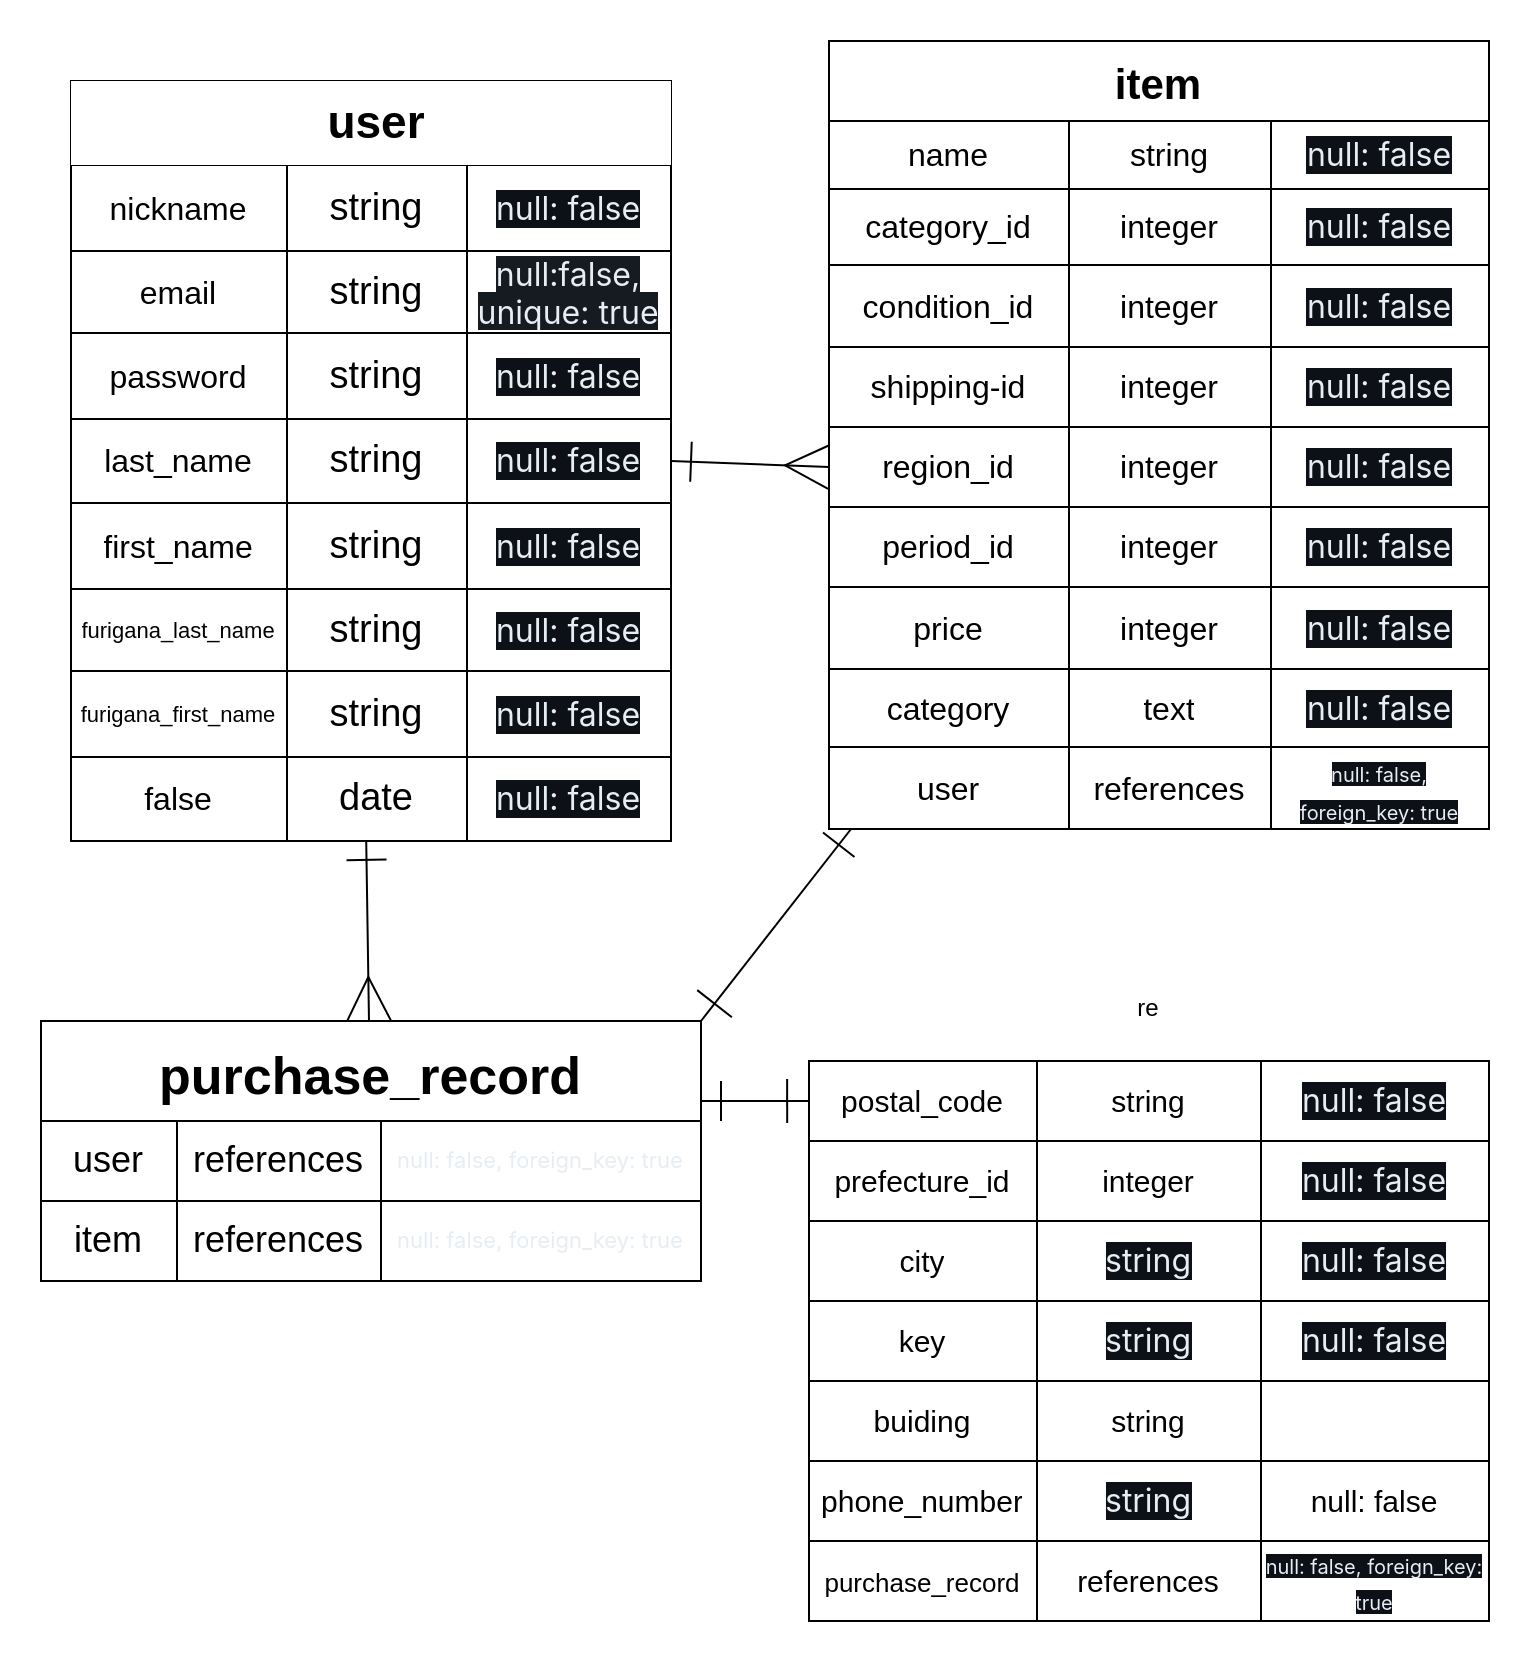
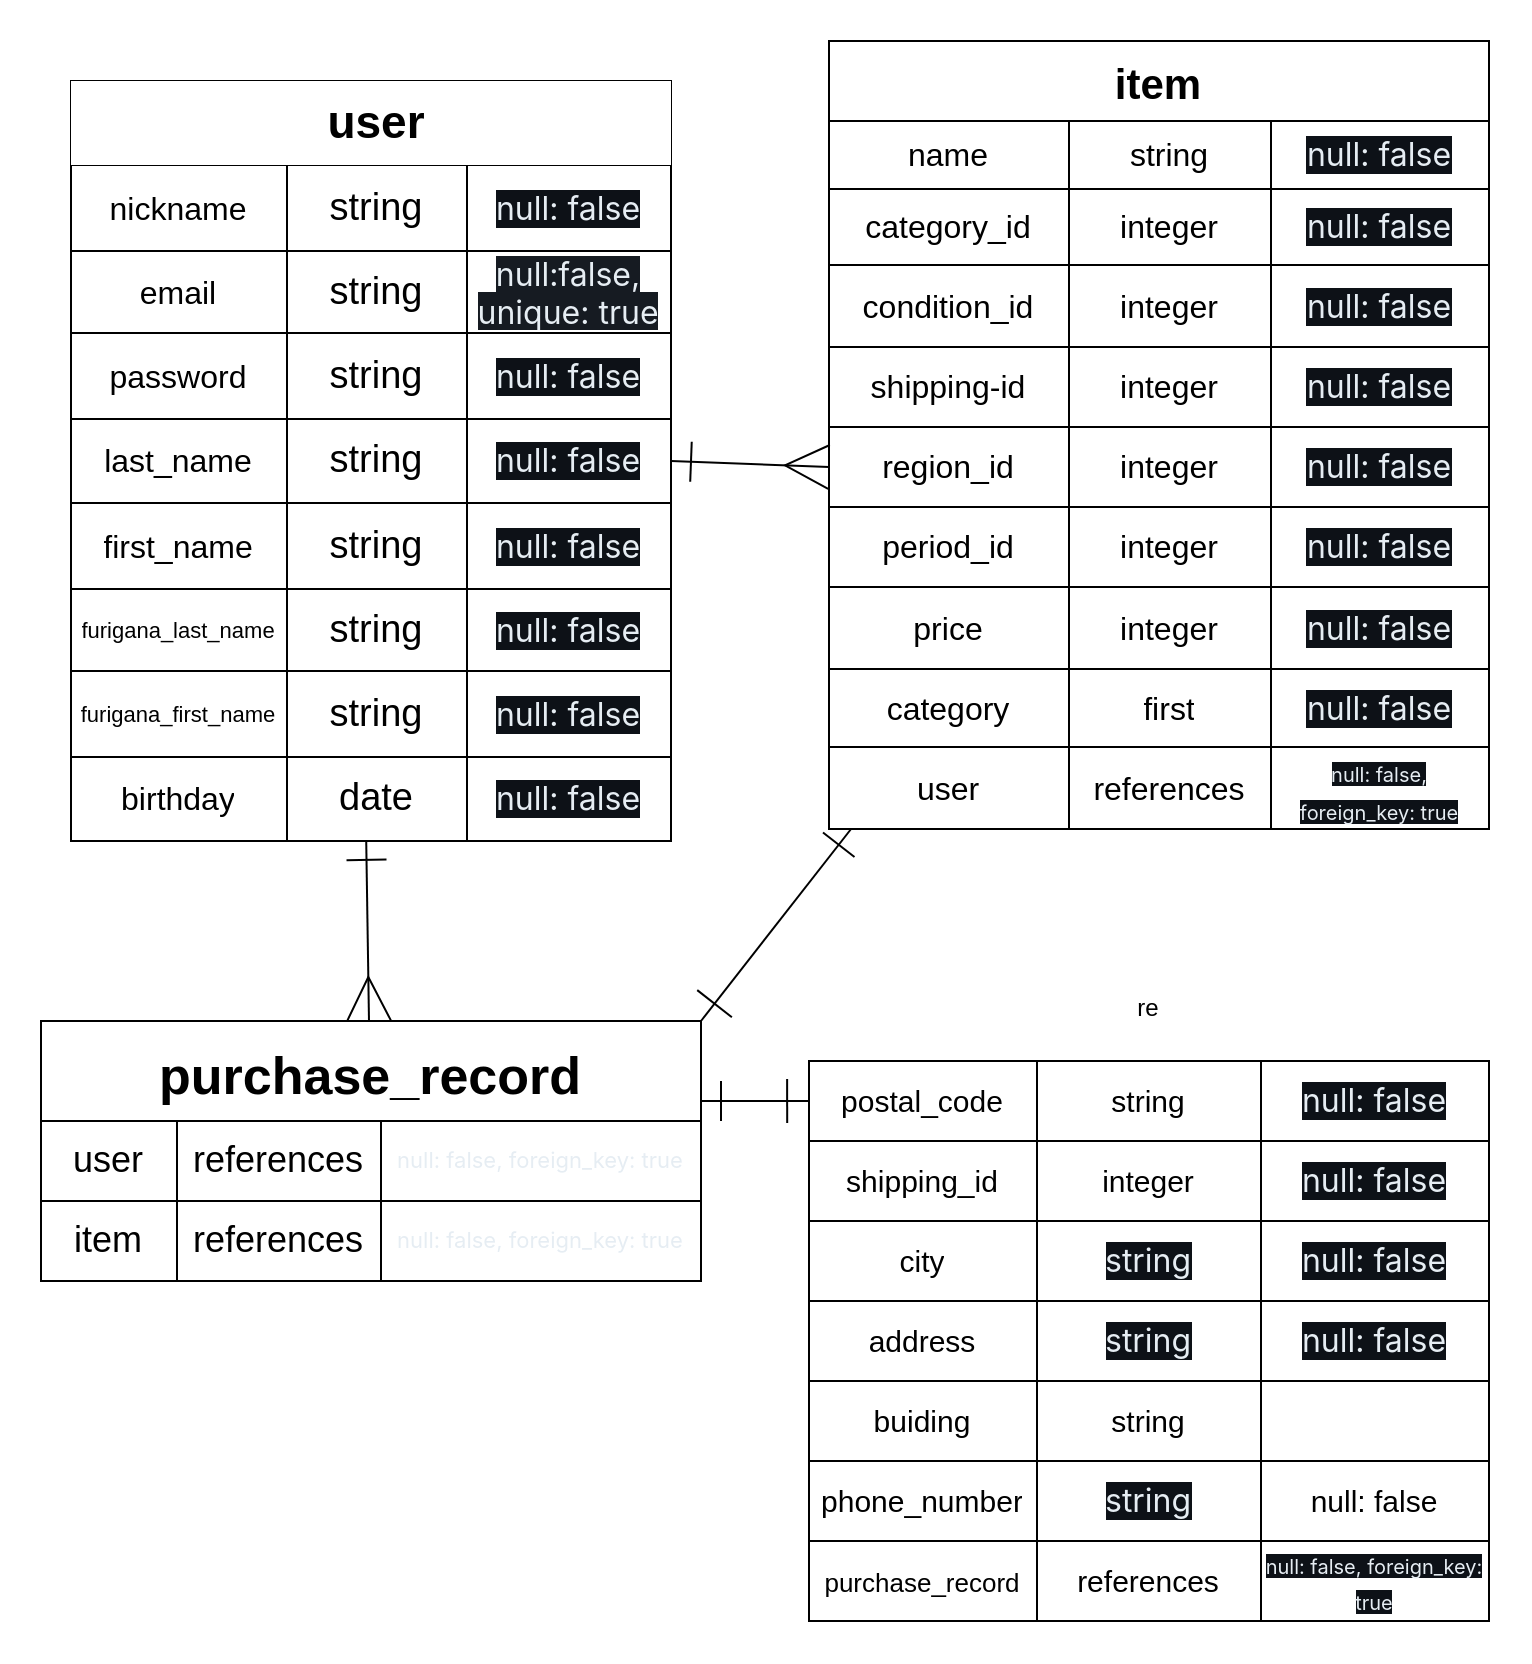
(1170, 709) -> (1170, 709)
(179, 799) -> (179, 799)
(923, 1181) -> (923, 1181)
(923, 1341) -> (923, 1341)
